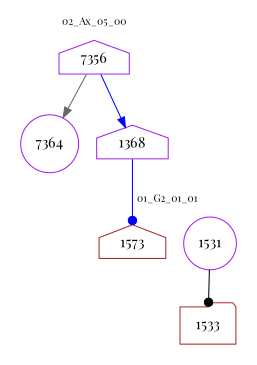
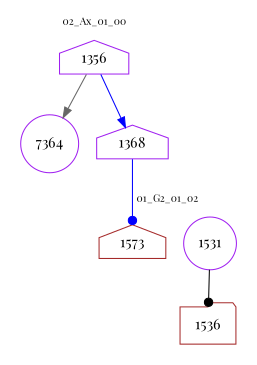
(95, 22) -> (95, 22)
(94, 59) -> (94, 59)
(168, 199) -> (168, 199)
(208, 326) -> (208, 326)
